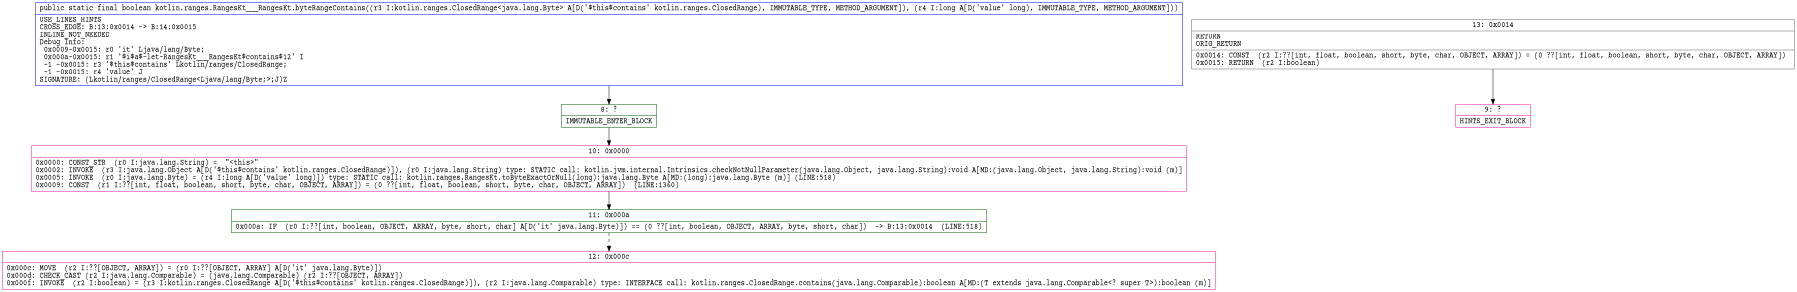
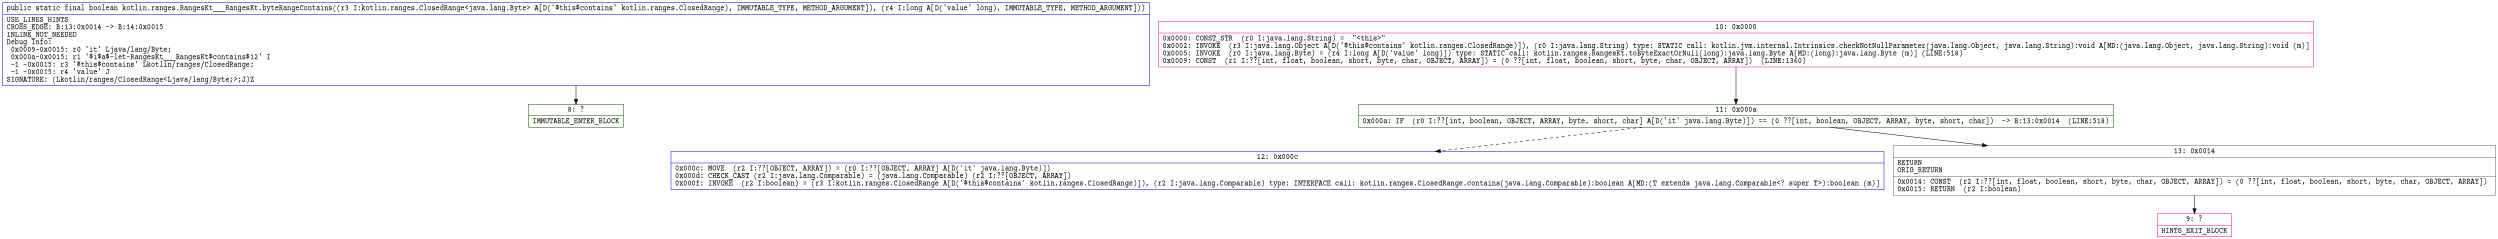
(609, 134) -> none
none -> (1906, 136)
(609, 270) -> (1278, 170)
